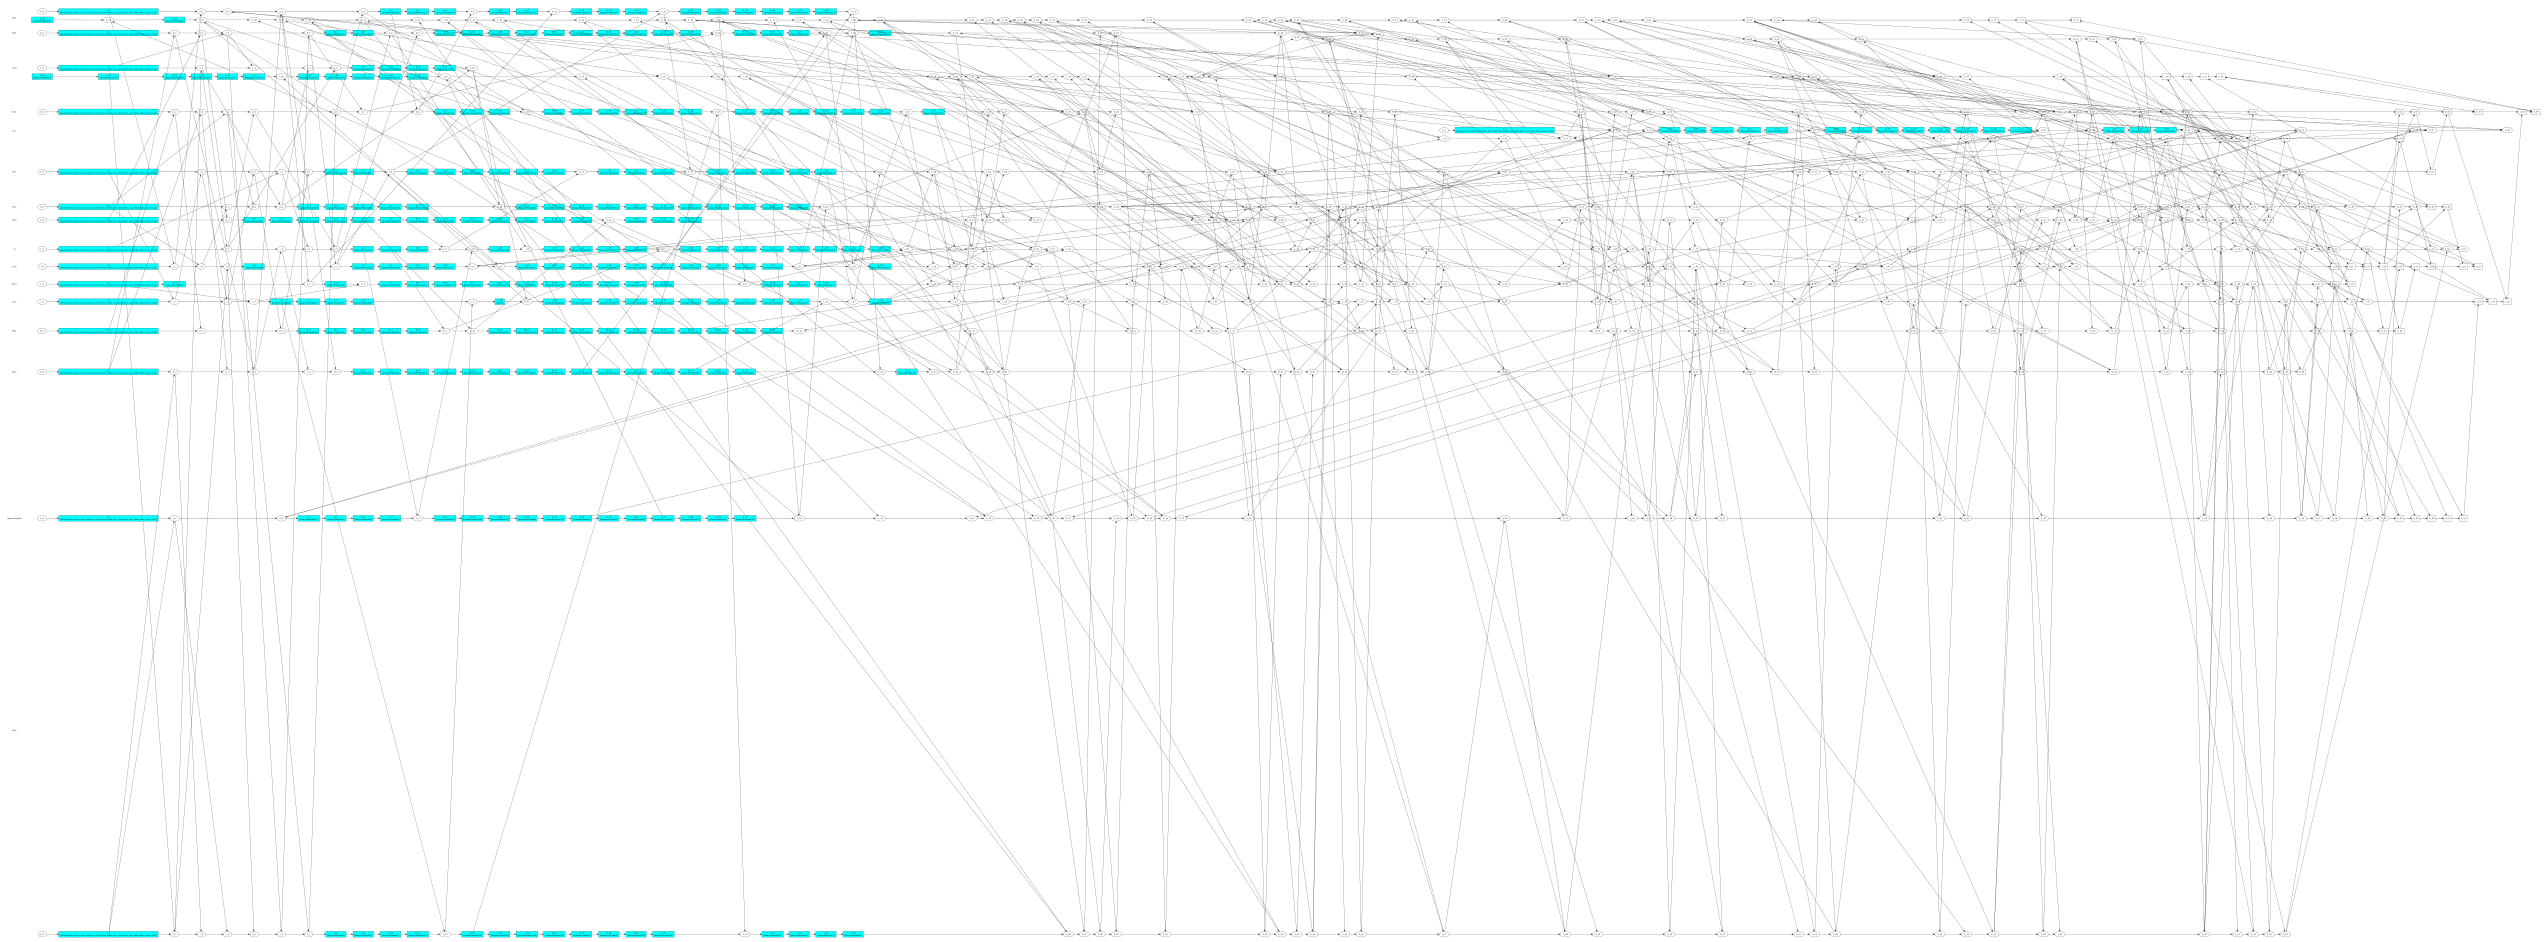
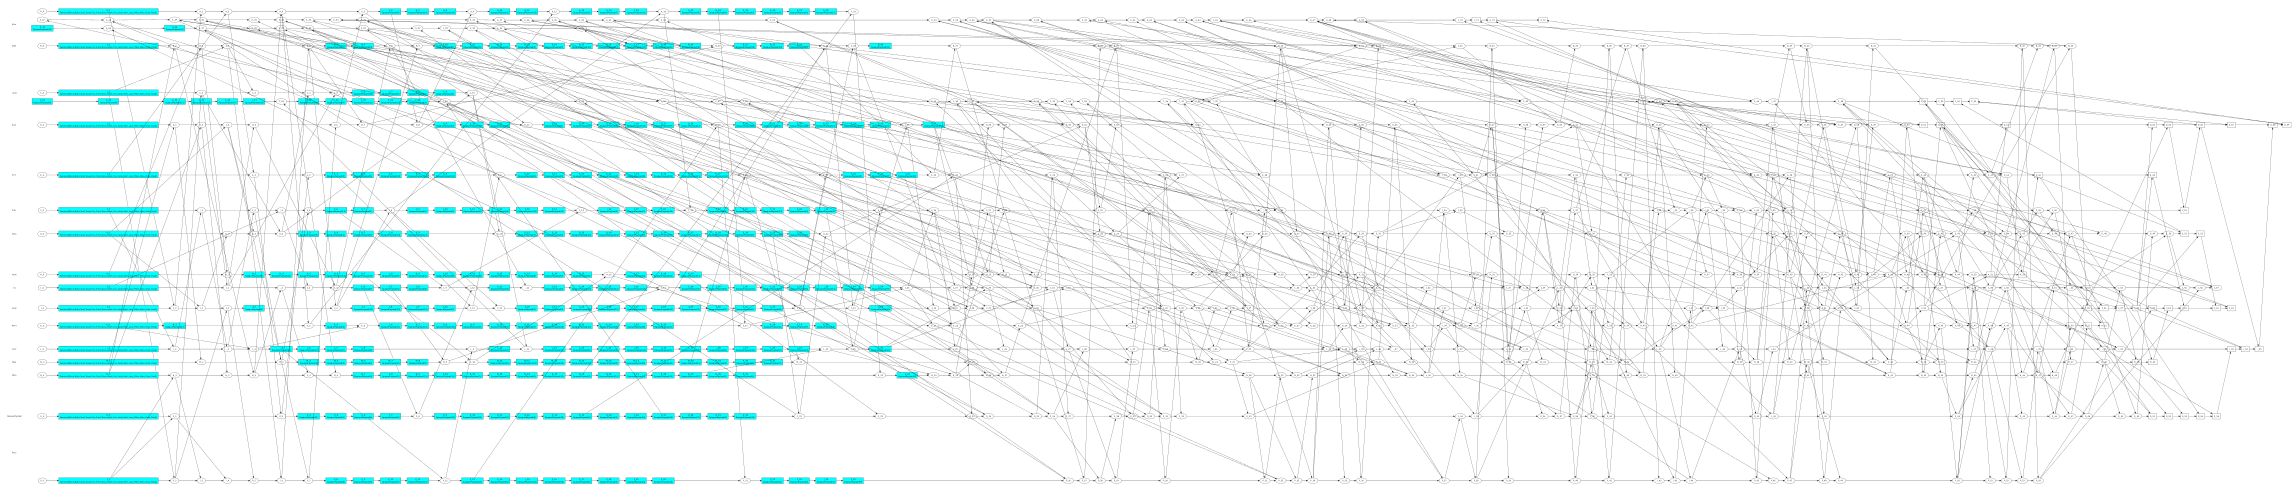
(608, 20) -> (606, 36)
(1337, 36) -> (1419, 46)
(1354, 155) -> (1354, 175)
(2285, 189) -> (2044, 222)
(500, 303) -> (500, 350)
